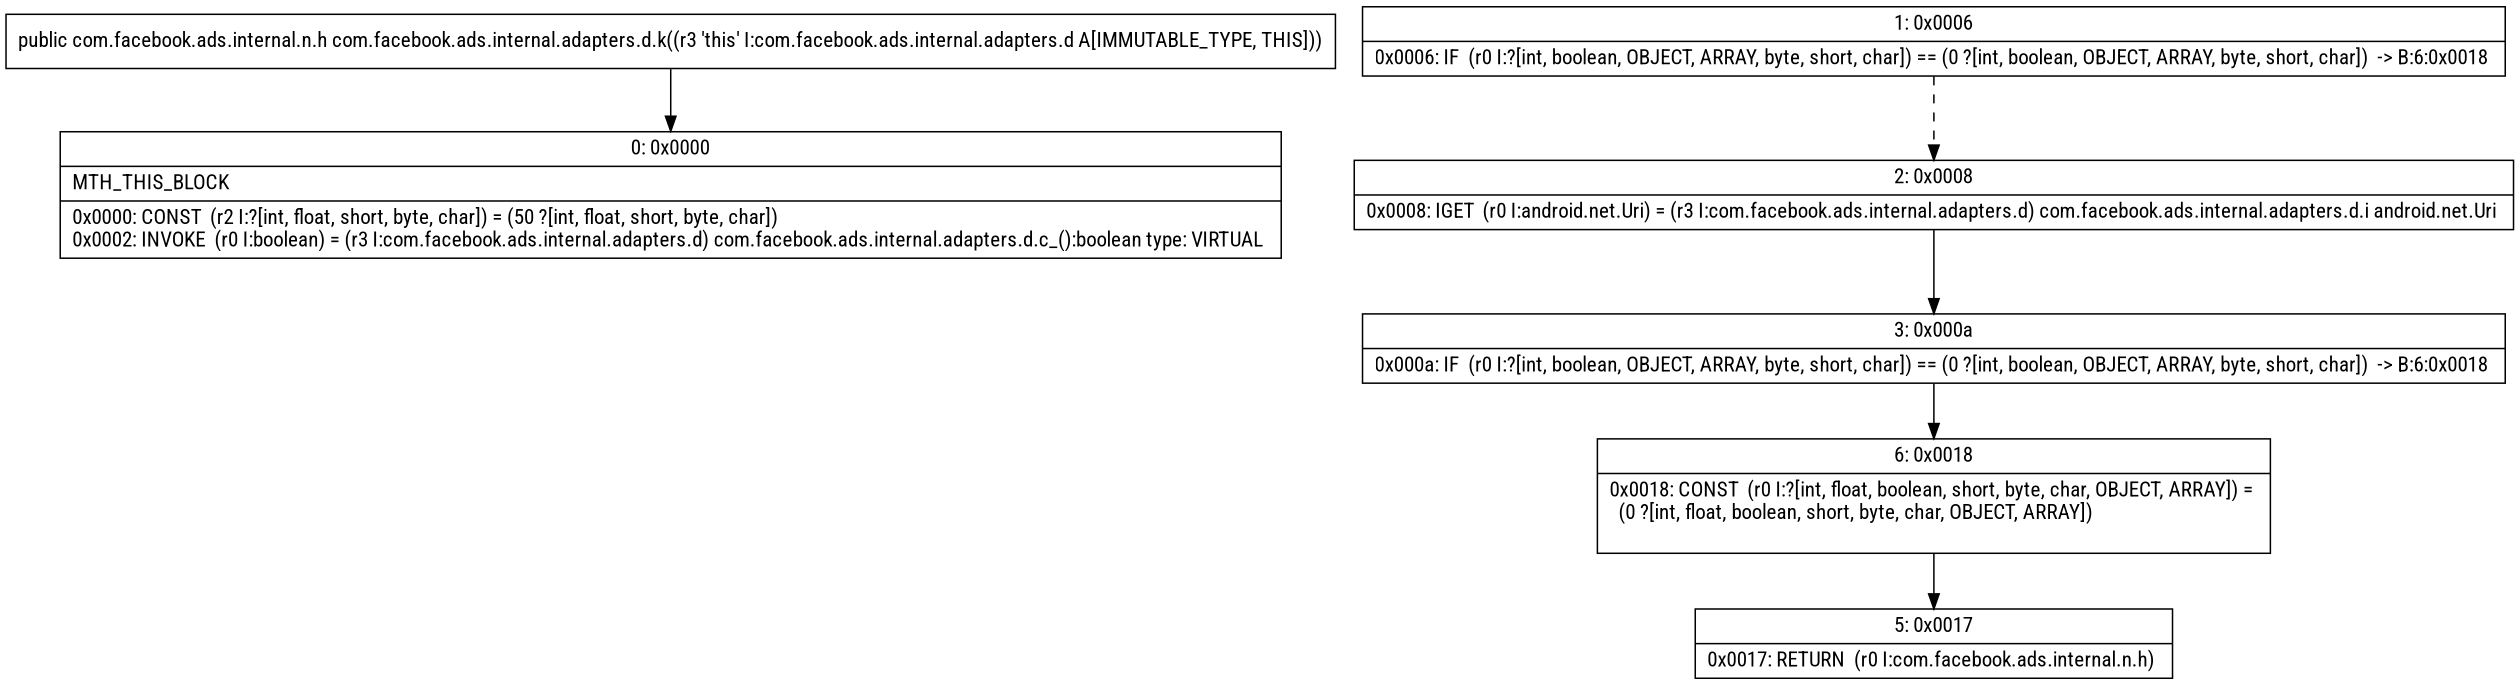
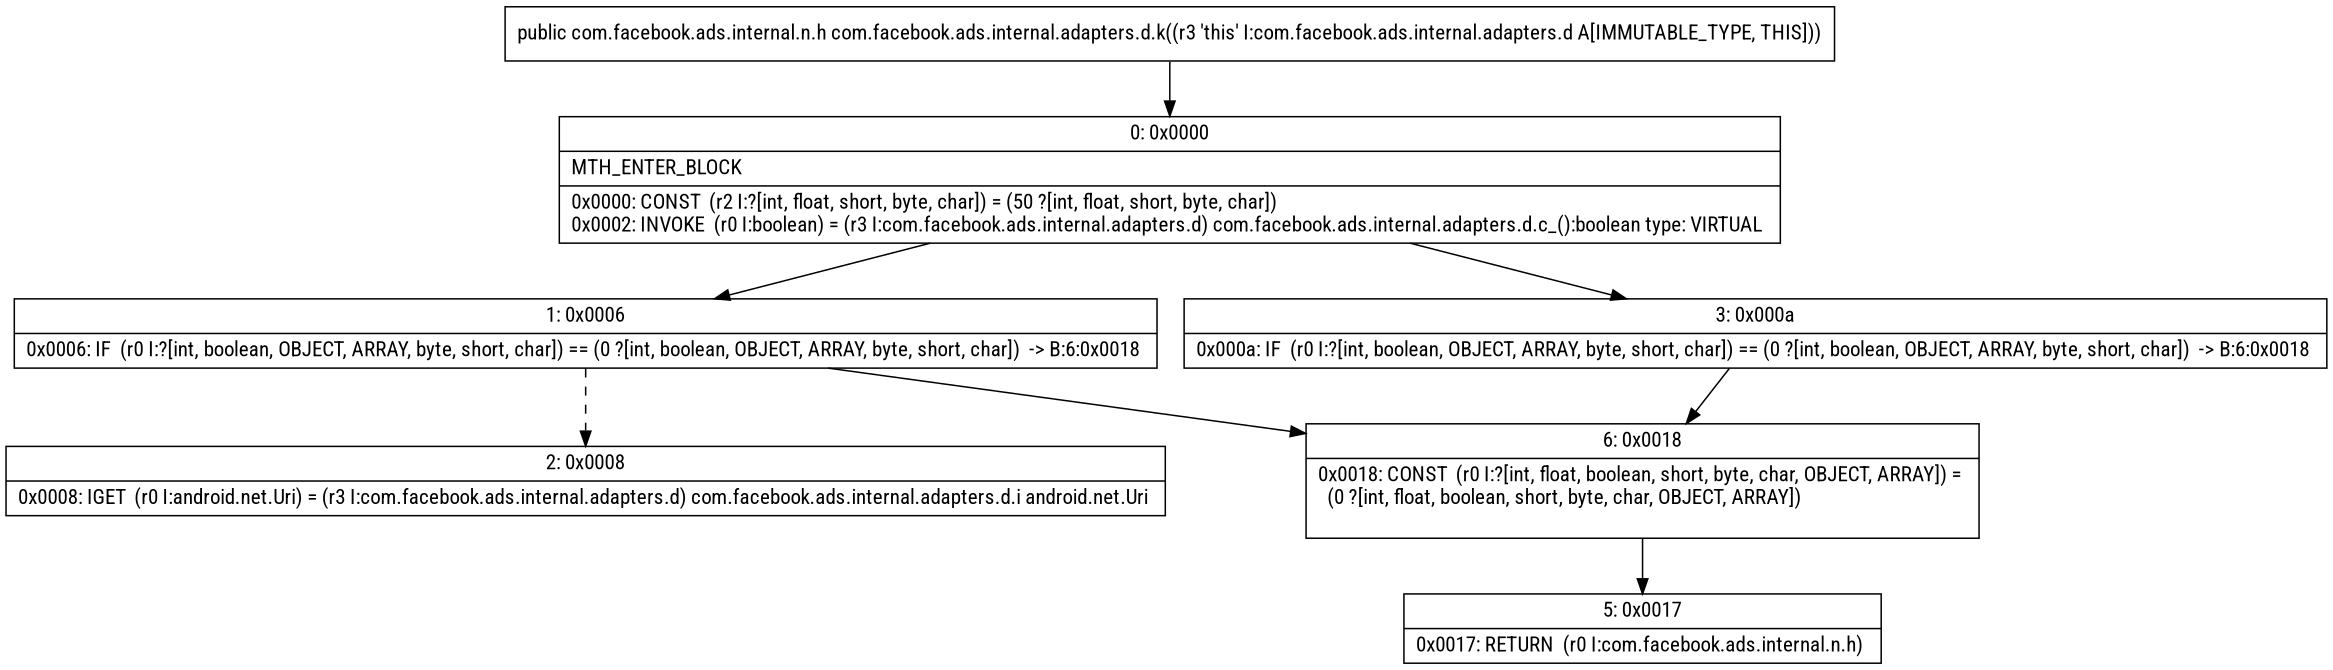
(151, 183) -> (657, 168)
(1934, 264) -> (1511, 269)
none -> (830, 269)
none -> (1059, 400)
